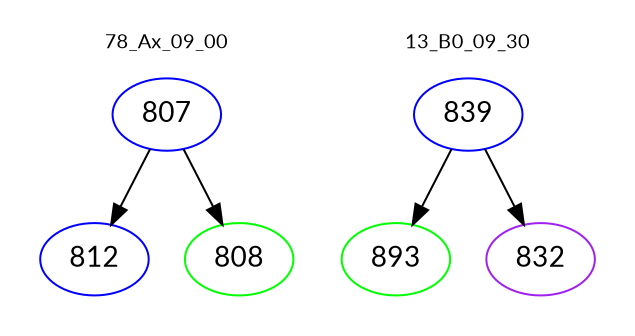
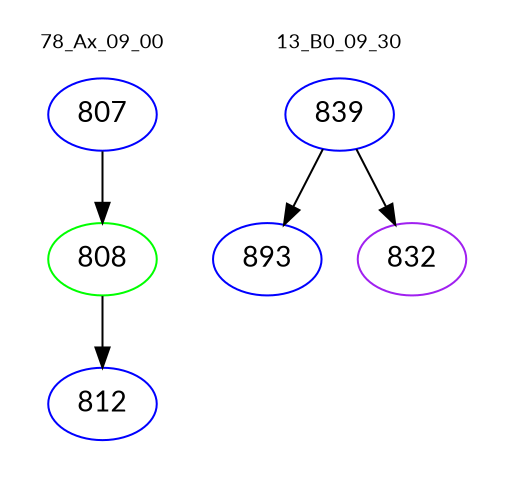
(135, 178) -> (102, 322)
(396, 259) -> (267, 259)
